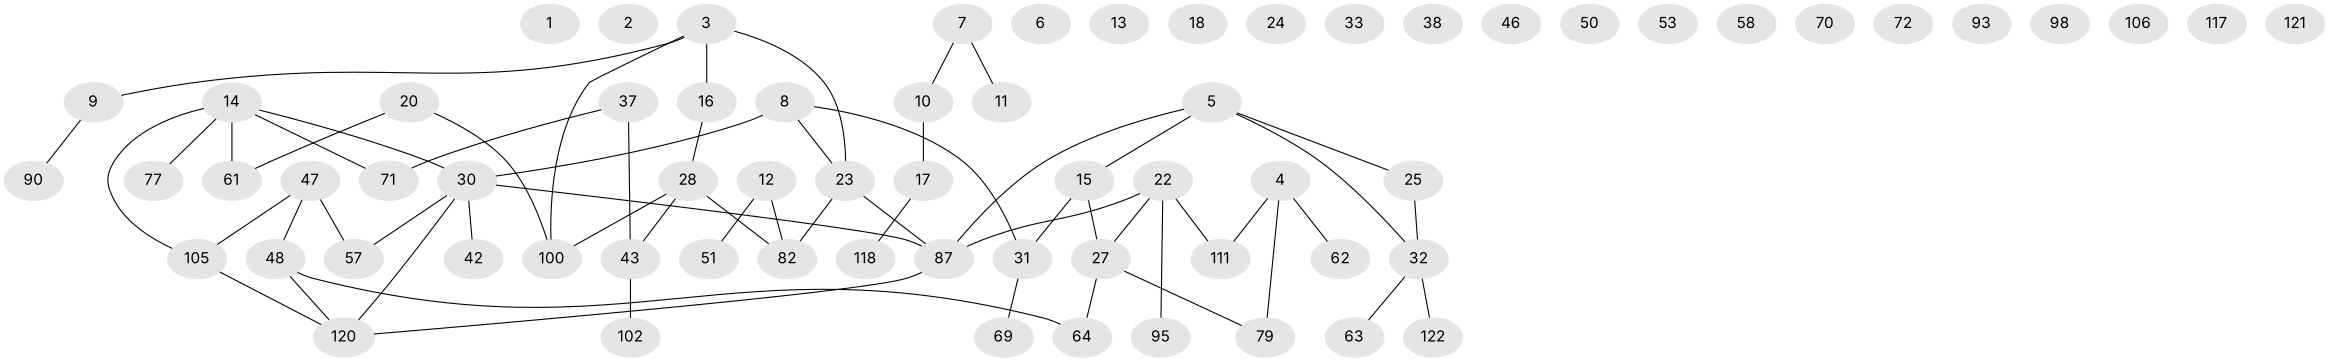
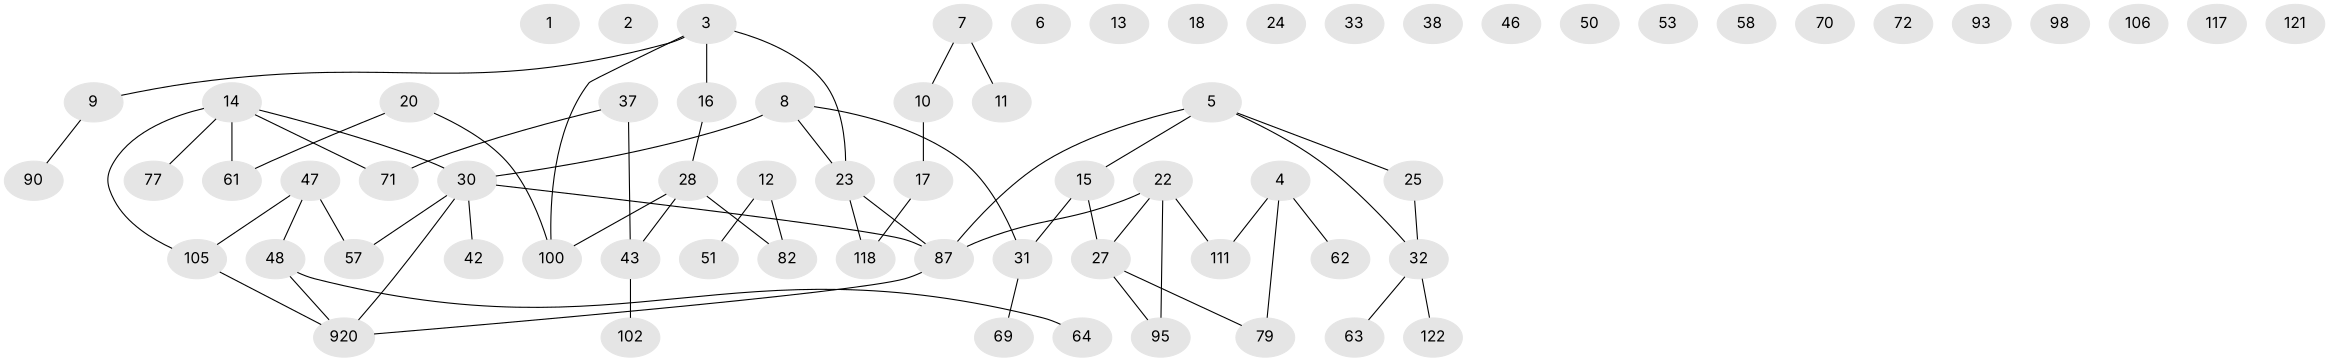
(818, 218) -> (855, 220)
(1092, 298) -> (1131, 298)
(344, 338) -> (344, 338)
